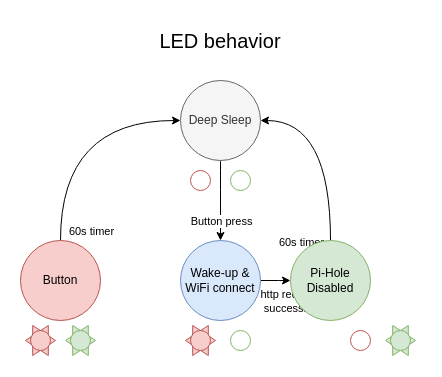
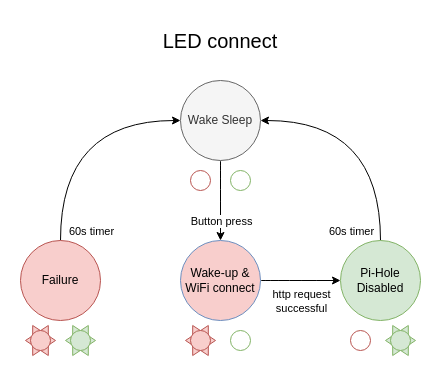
(221, 41) -> (221, 41)
(221, 121) -> (221, 121)
(61, 281) -> (61, 281)
(221, 281) -> (221, 281)
(331, 281) -> (381, 281)
